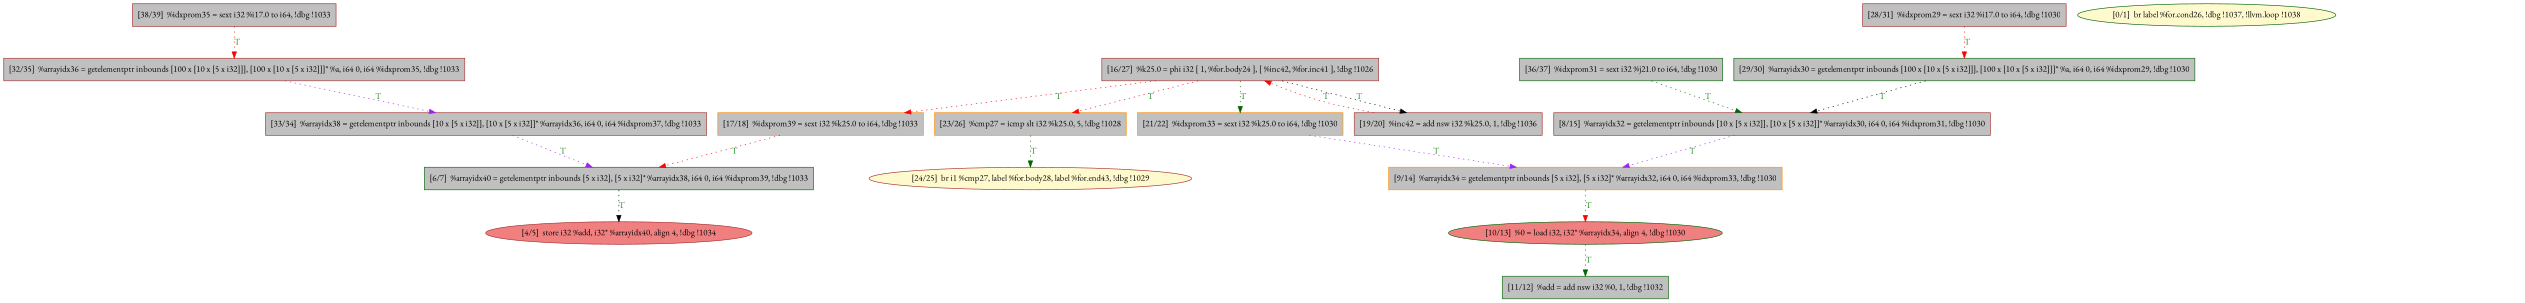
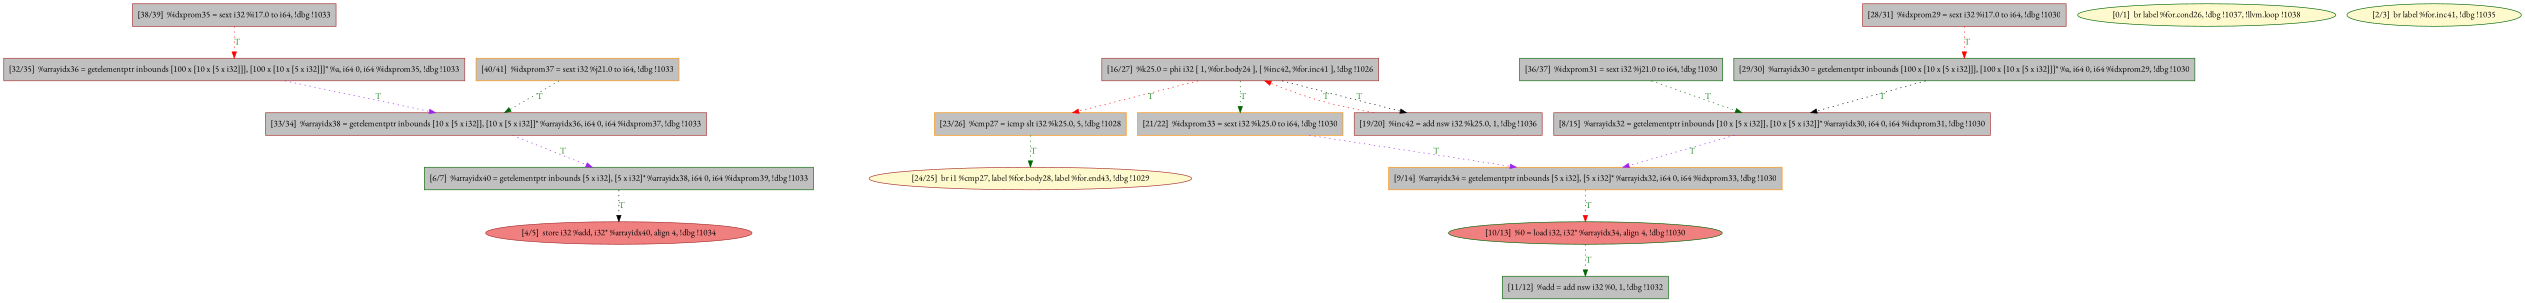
none -> (2434, 15)
none -> (578, 70)
(821, 124) -> none
